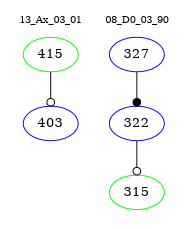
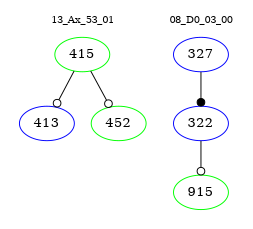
(51, 21) -> (83, 21)
(137, 21) -> (201, 21)
(51, 123) -> (47, 123)
none -> (119, 123)
(137, 192) -> (201, 192)
